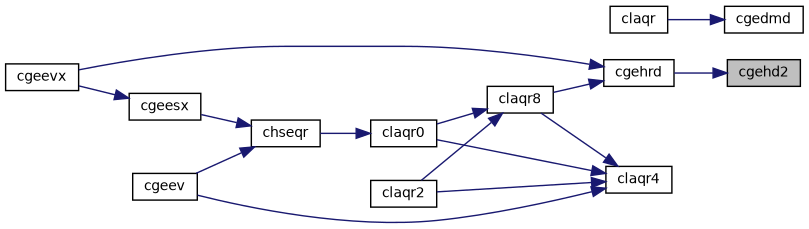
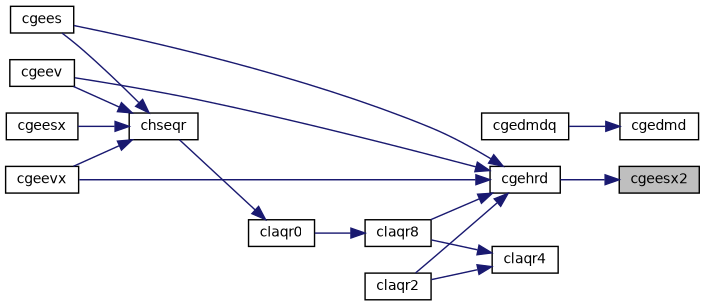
none -> (42, 20)
(639, 20) -> (525, 126)
(764, 73) -> (659, 180)
(97, 90) -> (96, 156)
(455, 153) -> (458, 236)
(514, 155) -> none
(395, 222) -> (277, 117)
